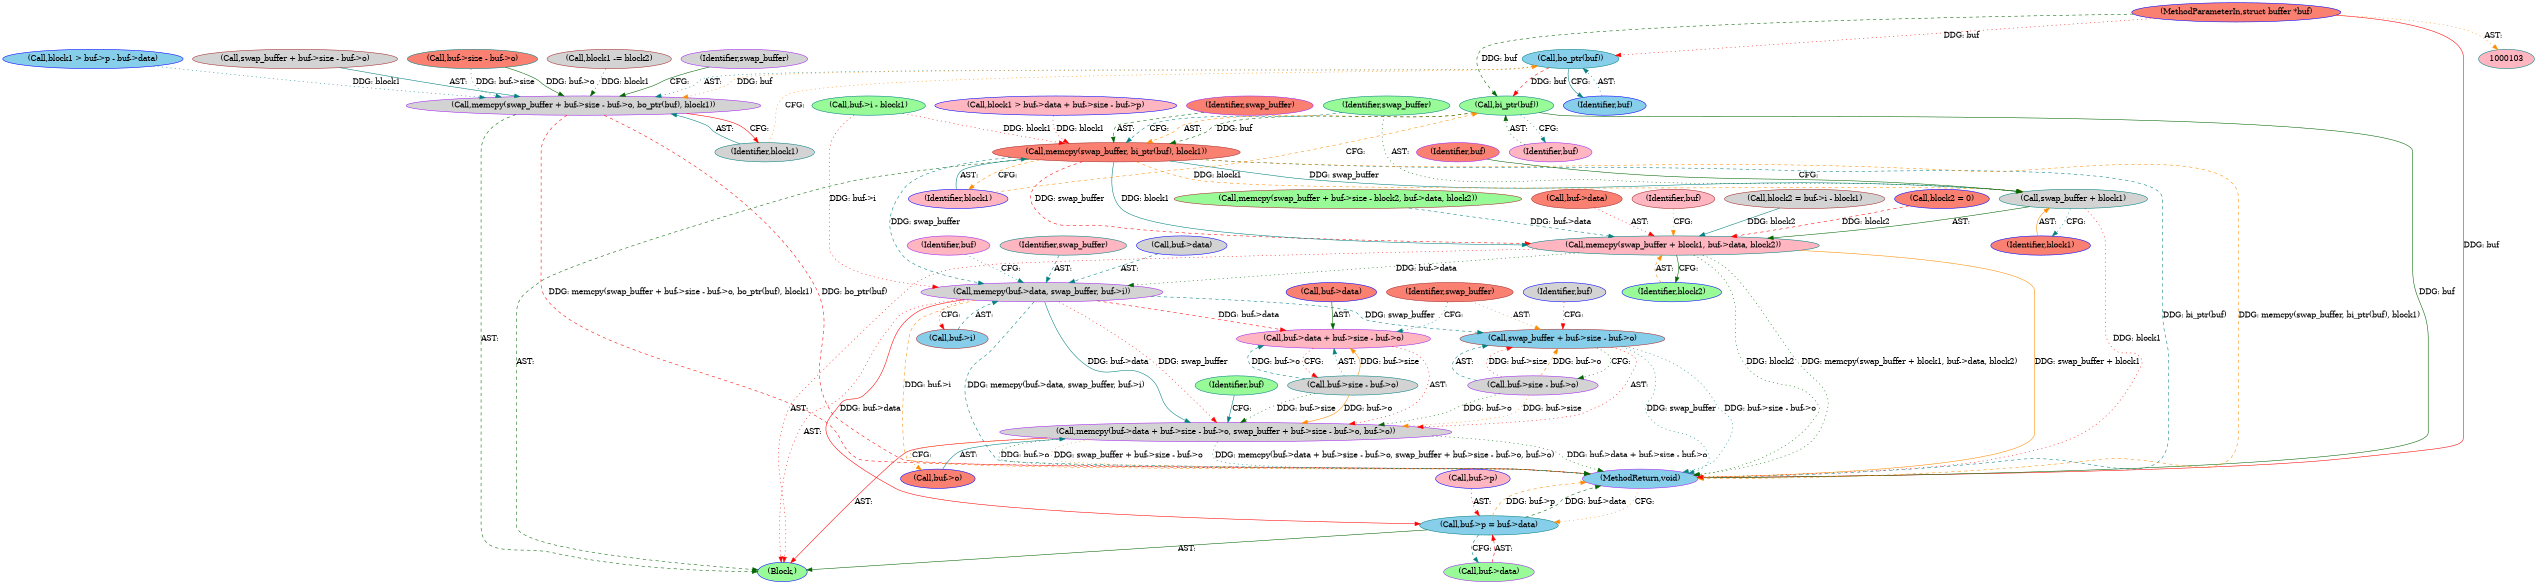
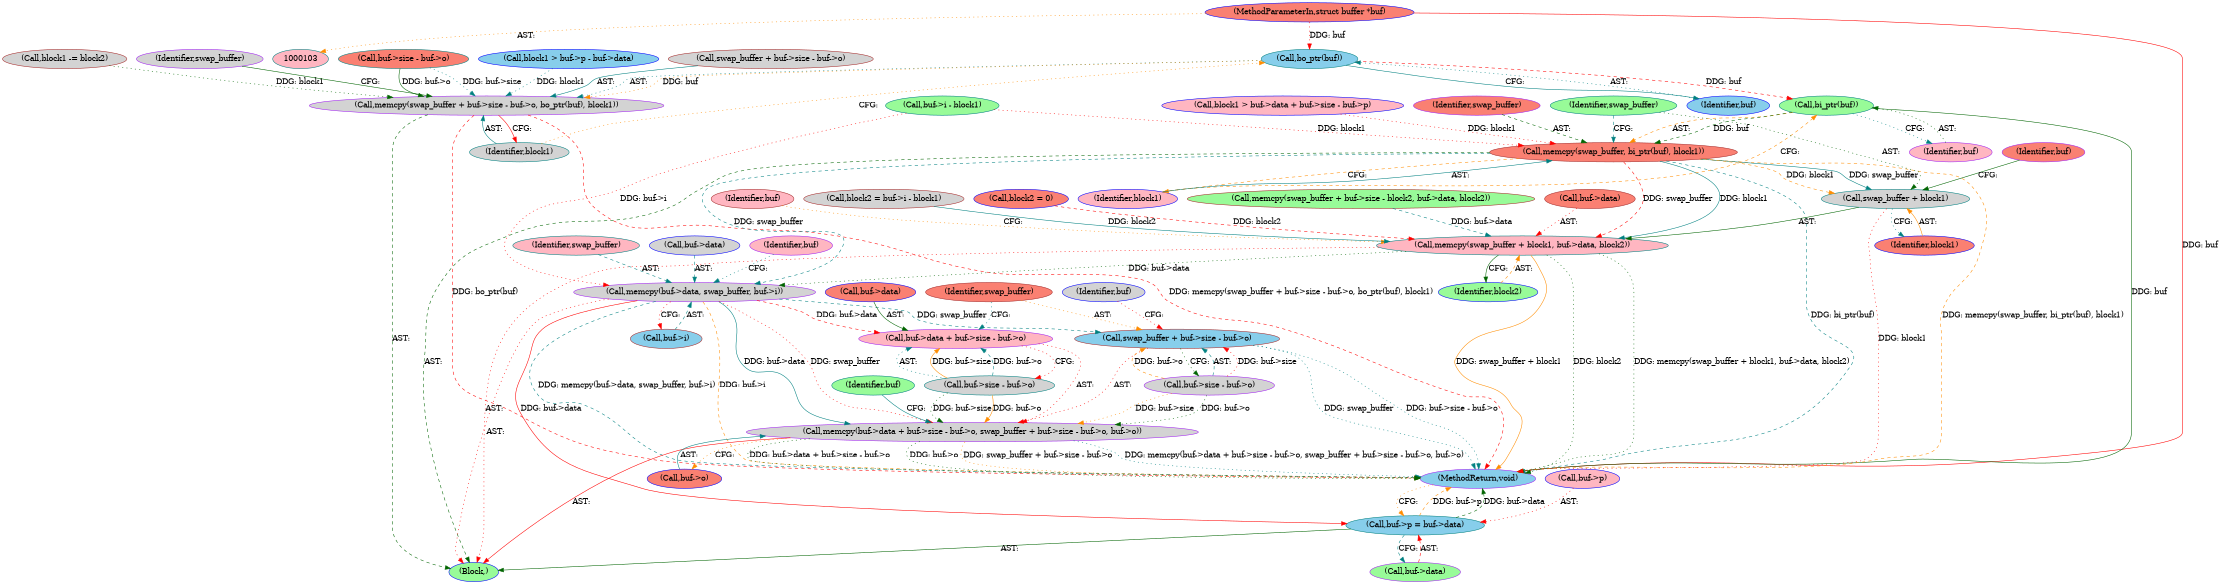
(1782, 23) -> none
